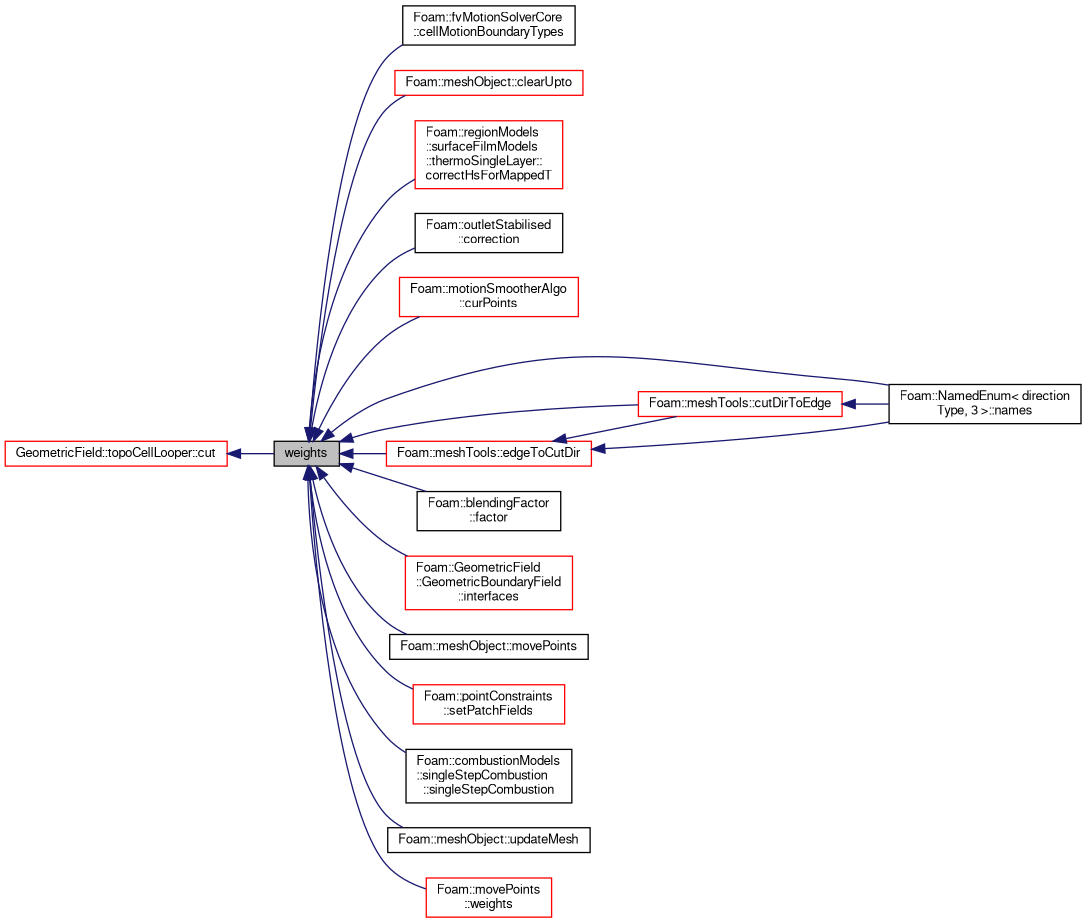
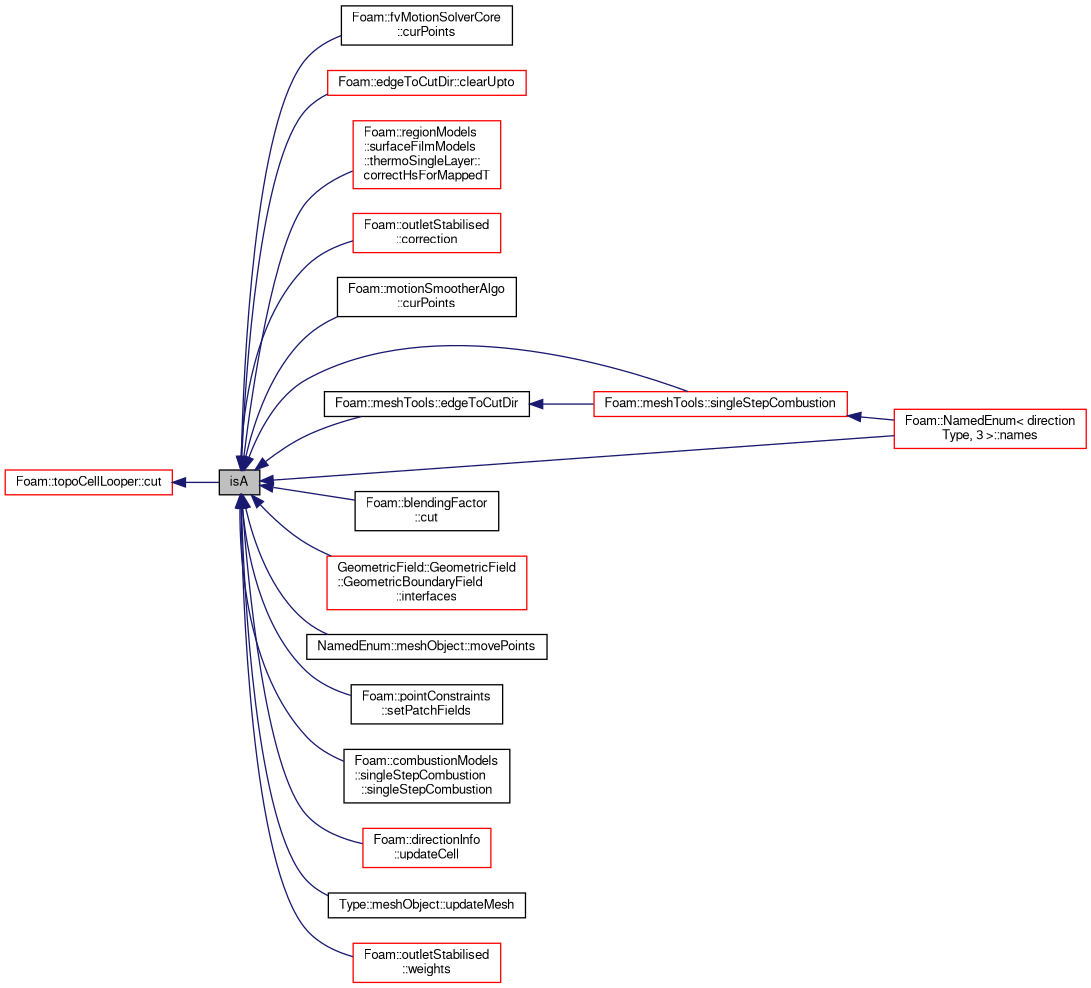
(489, 25) -> (427, 25)
(489, 83) -> (427, 83)
(489, 233) -> (427, 233)
(489, 297) -> (427, 297)
(740, 404) -> (721, 404)
(985, 404) -> (990, 429)
(747, 439) -> none
(116, 454) -> (89, 482)
(307, 454) -> (240, 482)
(489, 454) -> (427, 404)
(489, 511) -> (427, 511)
(489, 583) -> (427, 583)
(489, 647) -> (427, 647)
(489, 704) -> (427, 704)
(489, 840) -> (427, 905)
none -> (427, 848)
(489, 898) -> (427, 963)
